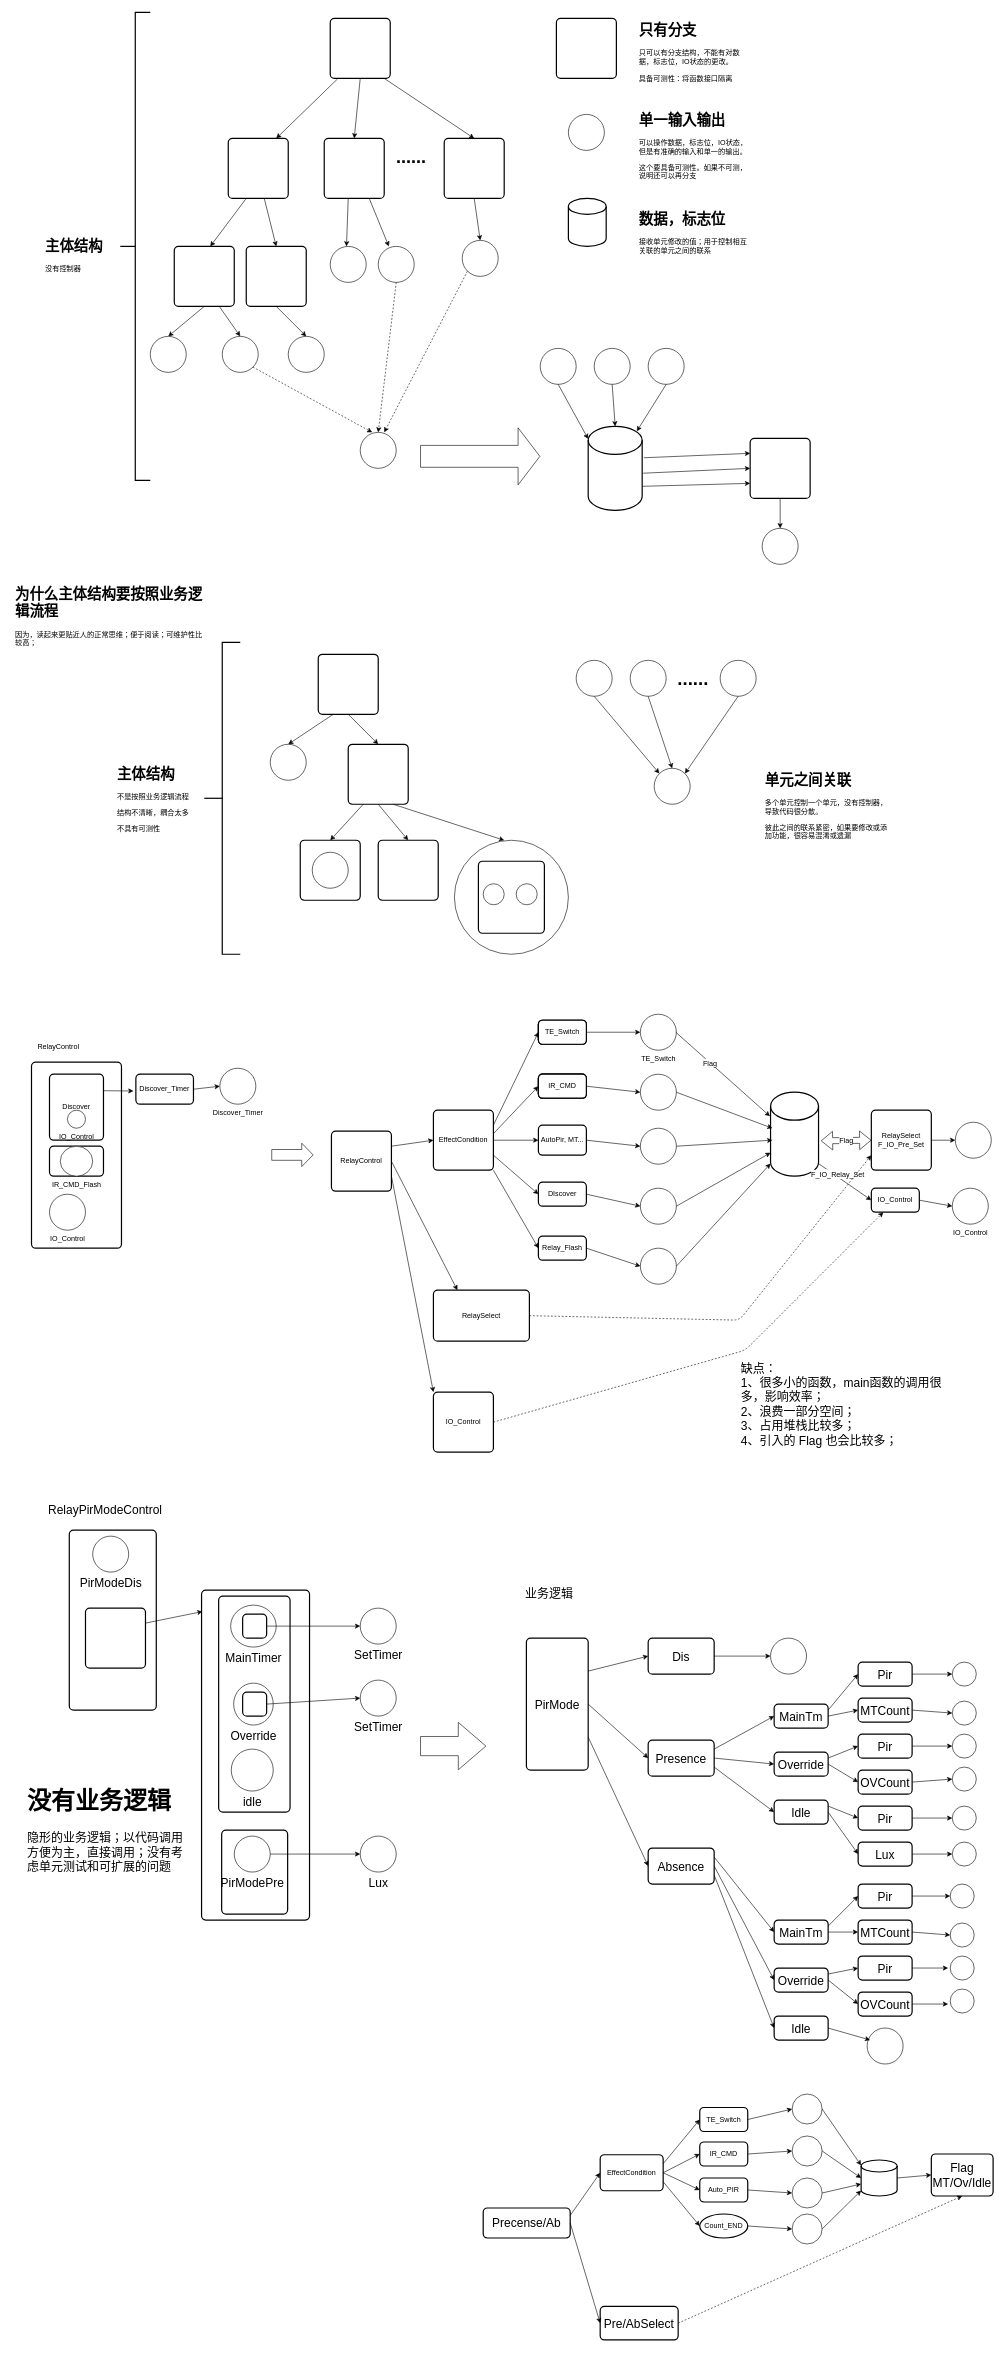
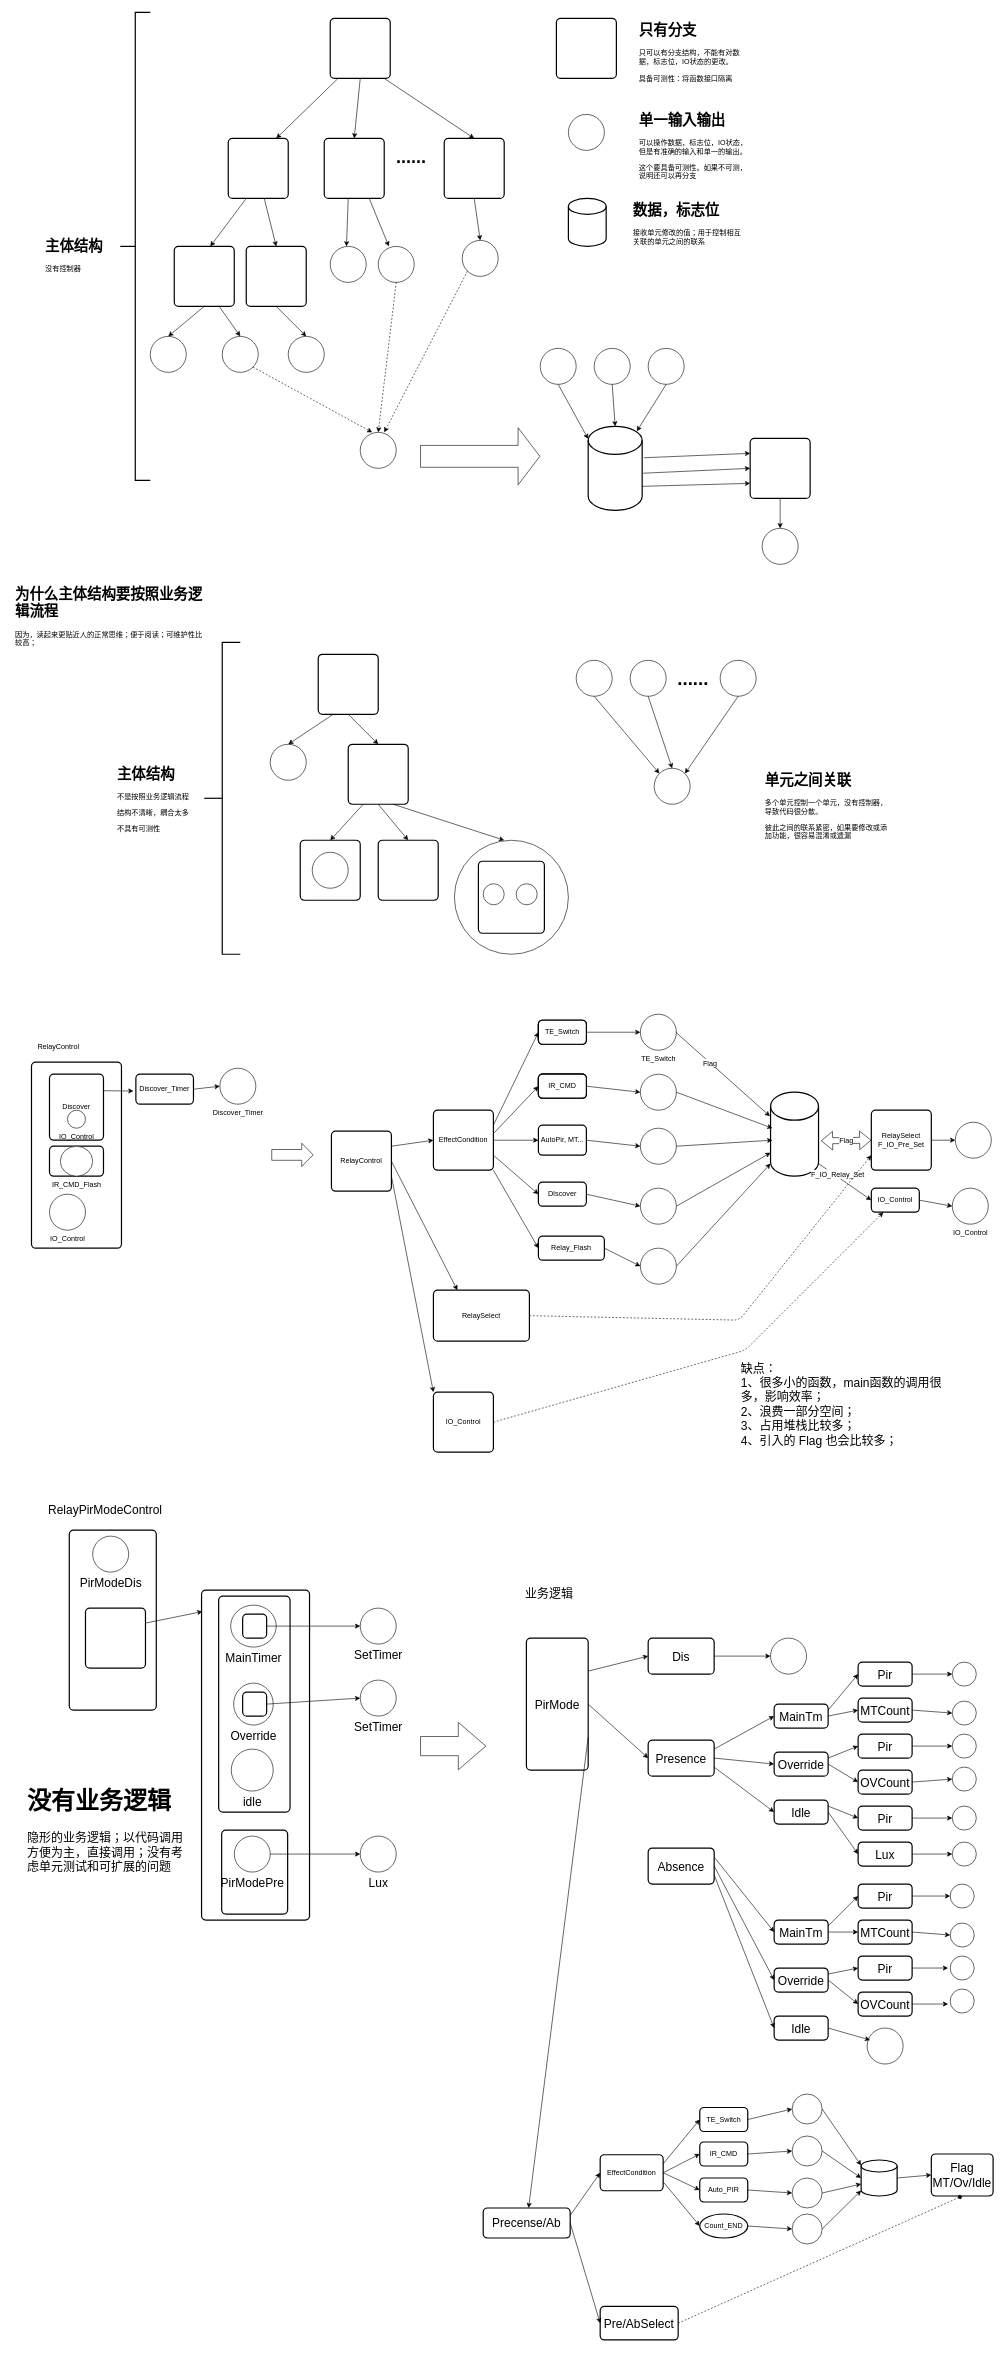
(693, 243) -> (687, 234)
(563, 1248) -> (572, 1248)
(618, 1802) -> (558, 1976)
(957, 2199) -> (957, 2199)
